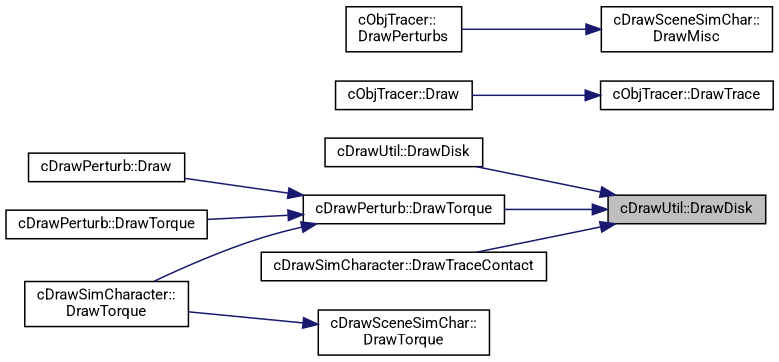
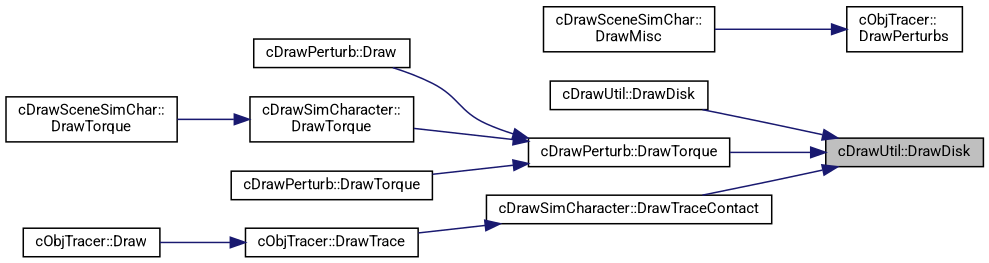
(524, 29) -> (773, 29)
none -> (452, 229)
(246, 317) -> (206, 119)
